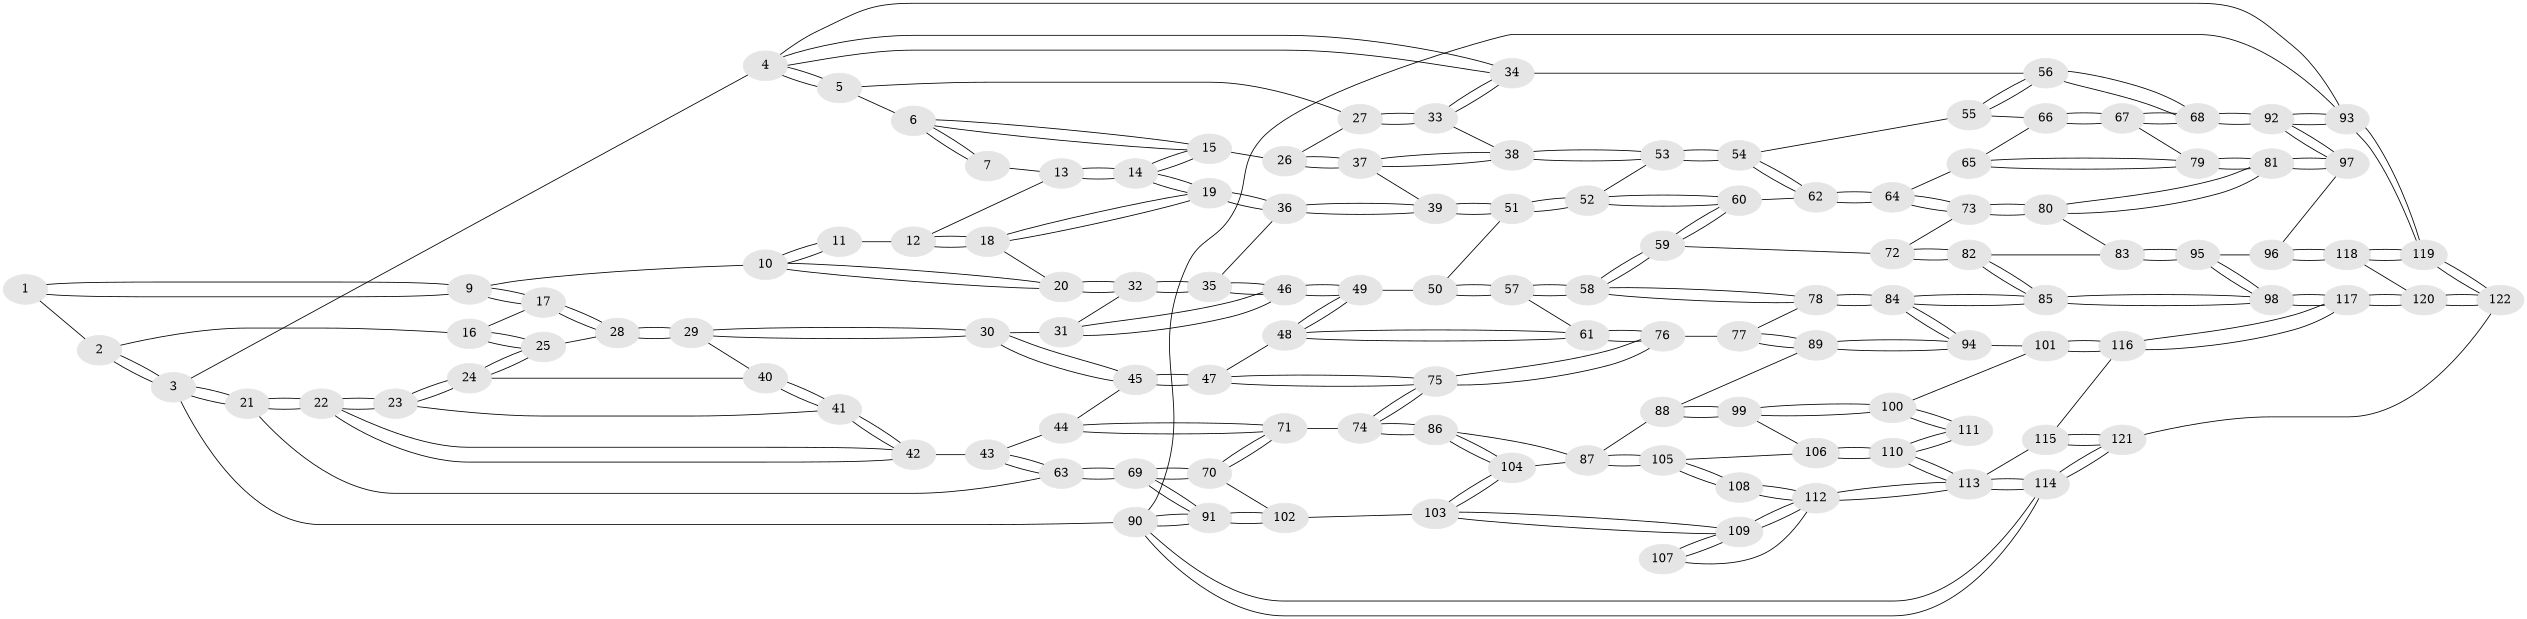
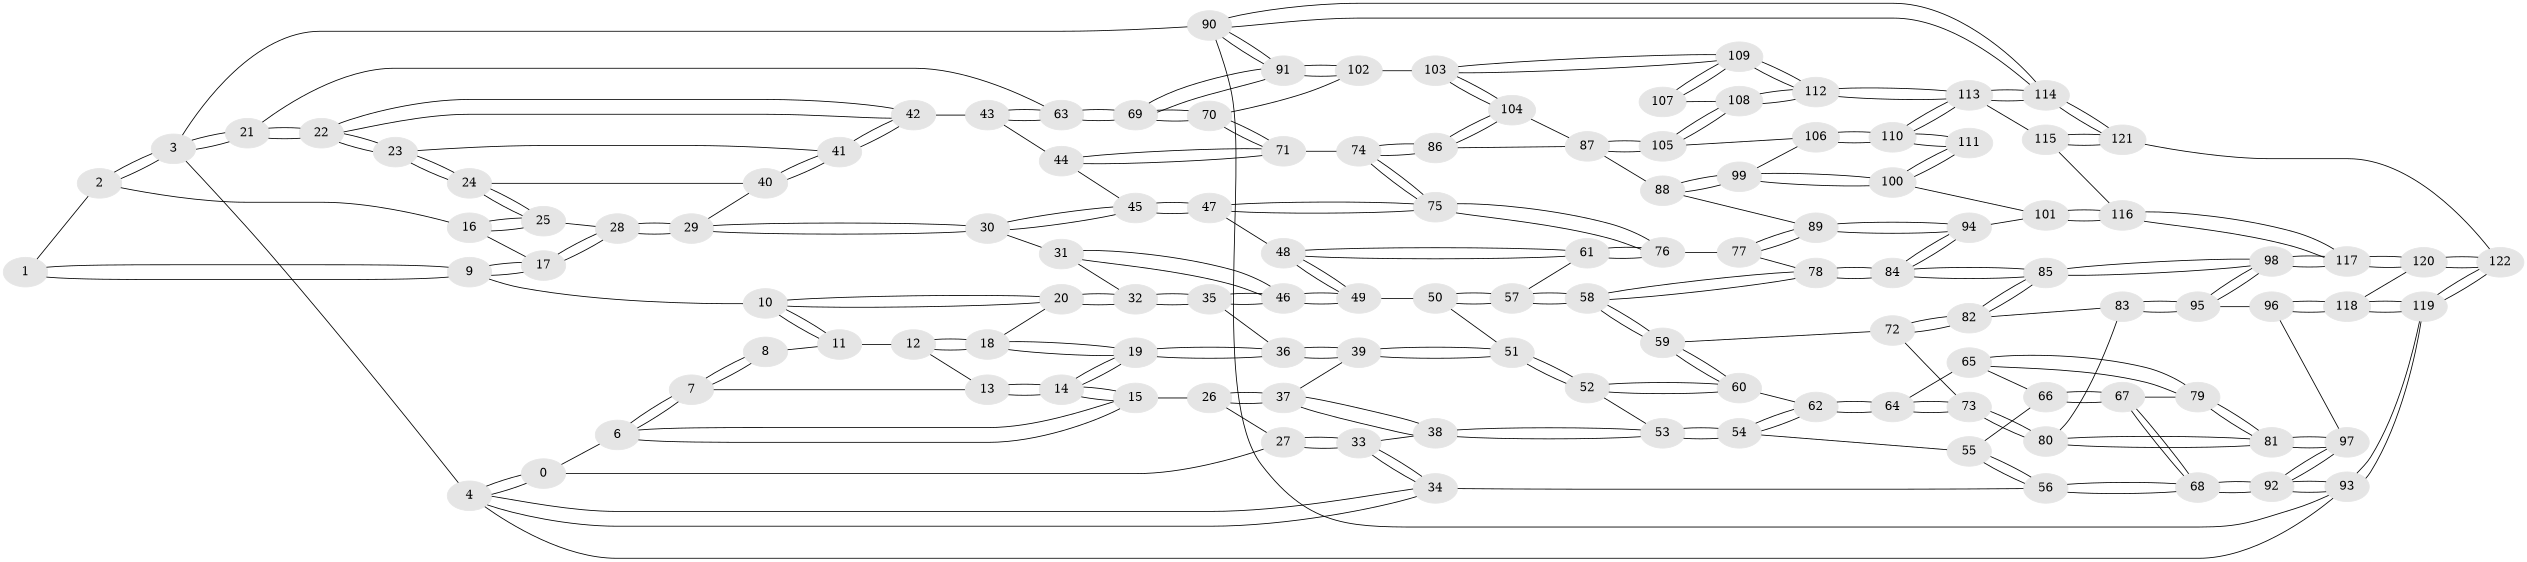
(839, 88) -> (543, 474)
none -> (765, 352)
(1755, 557) -> (1701, 102)
